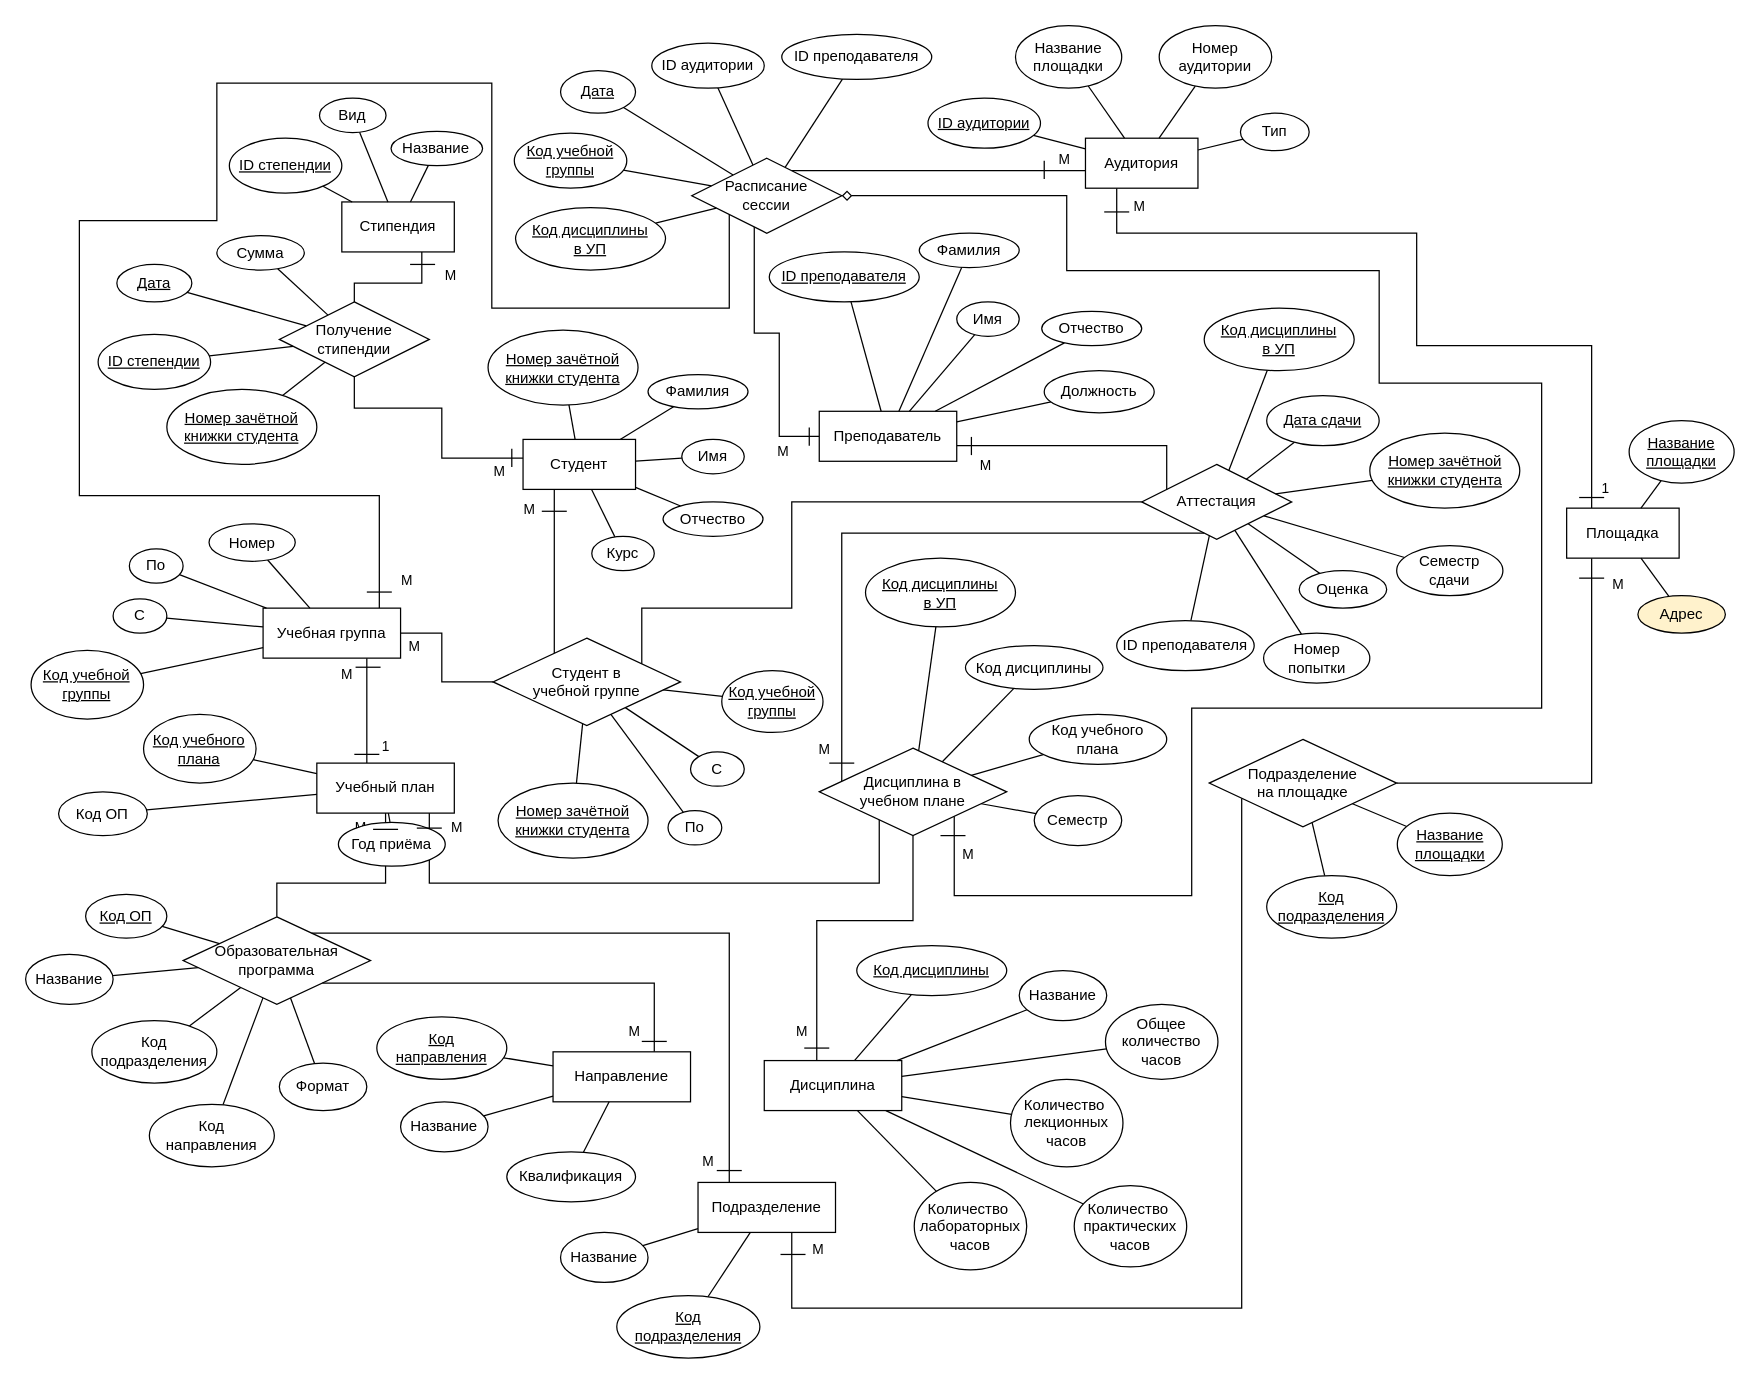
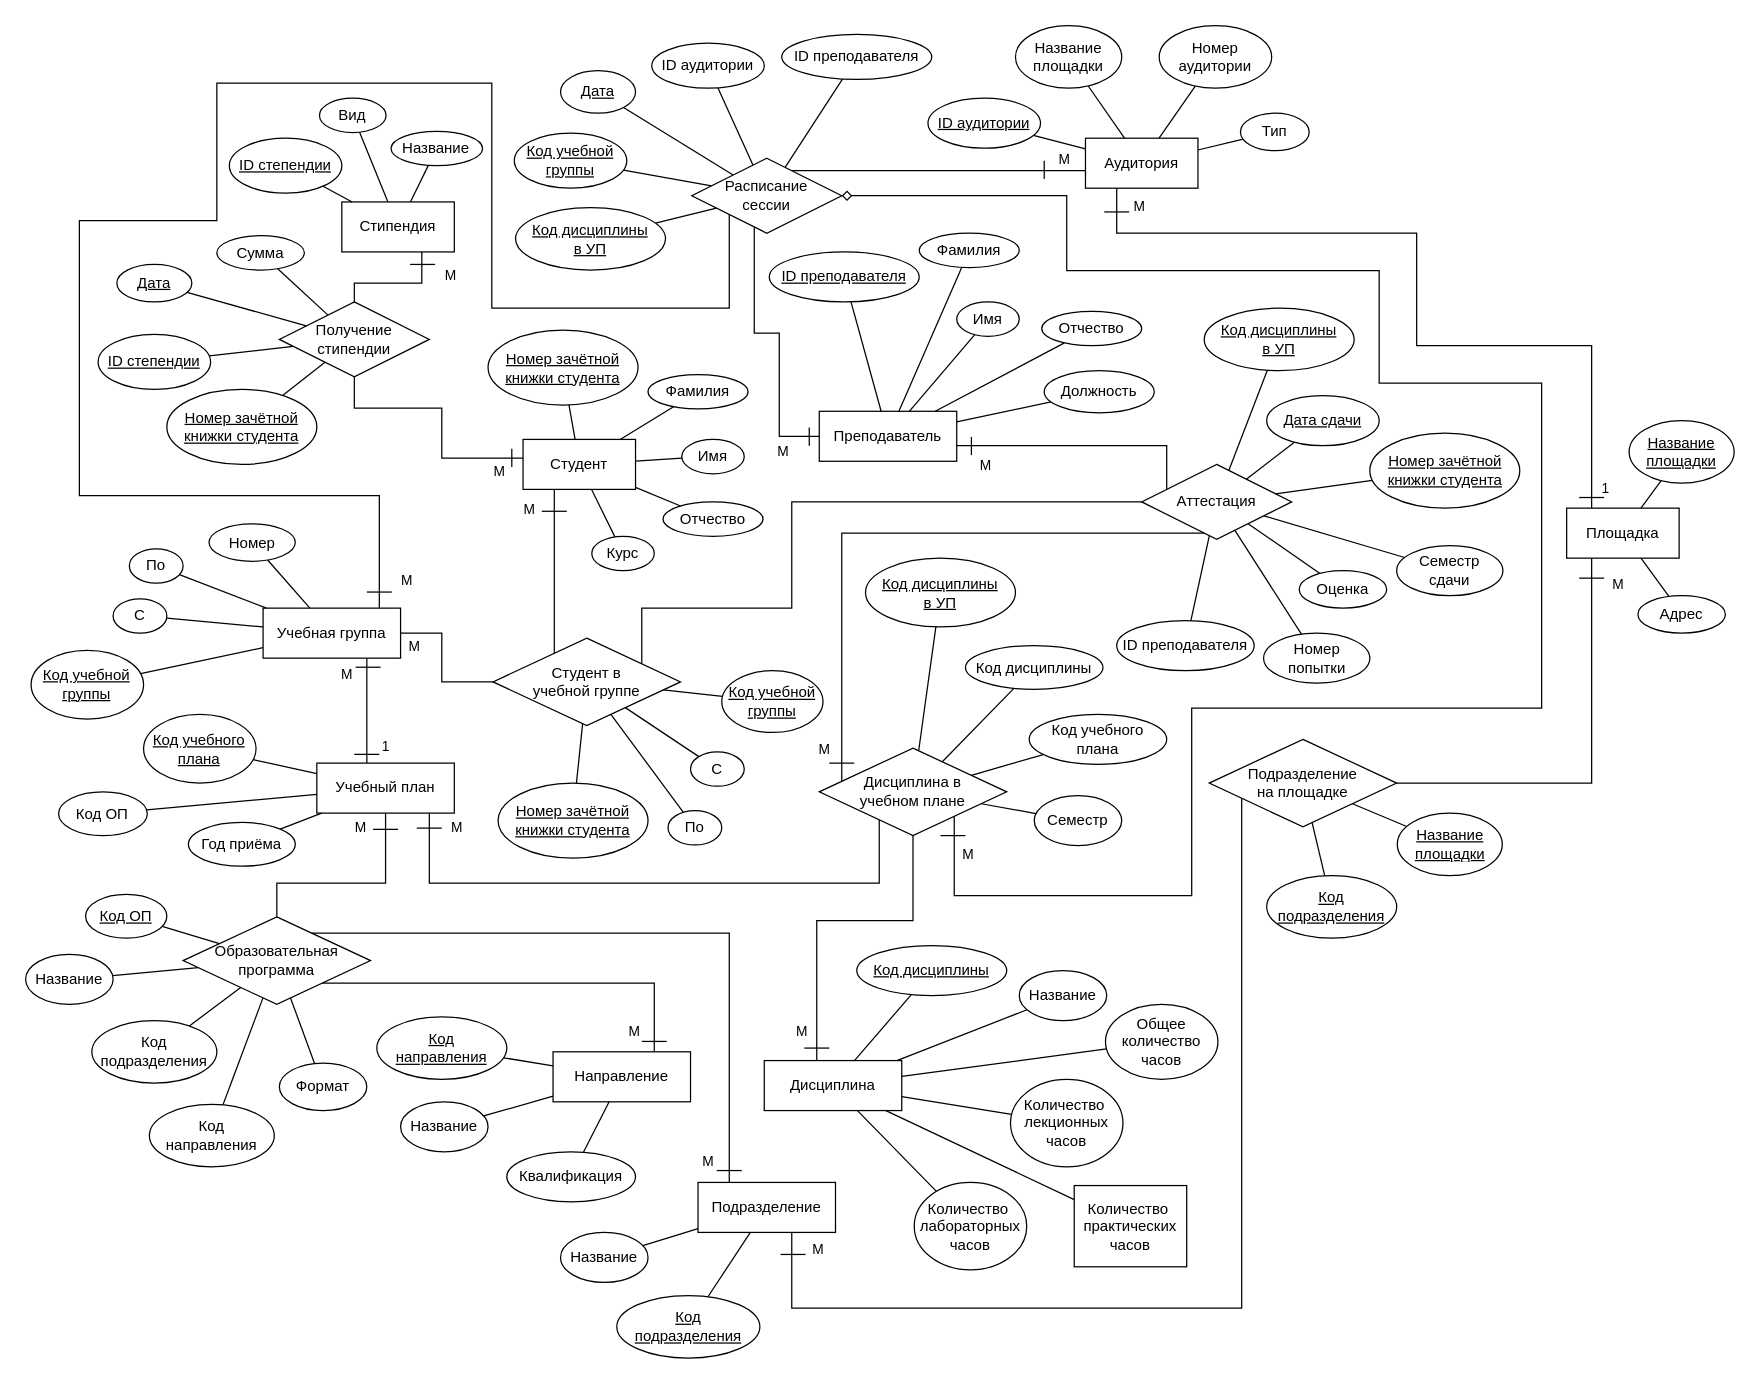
(1682, 614) -> (1682, 614)
(392, 844) -> (242, 844)
(1131, 1226) -> (1131, 1226)
